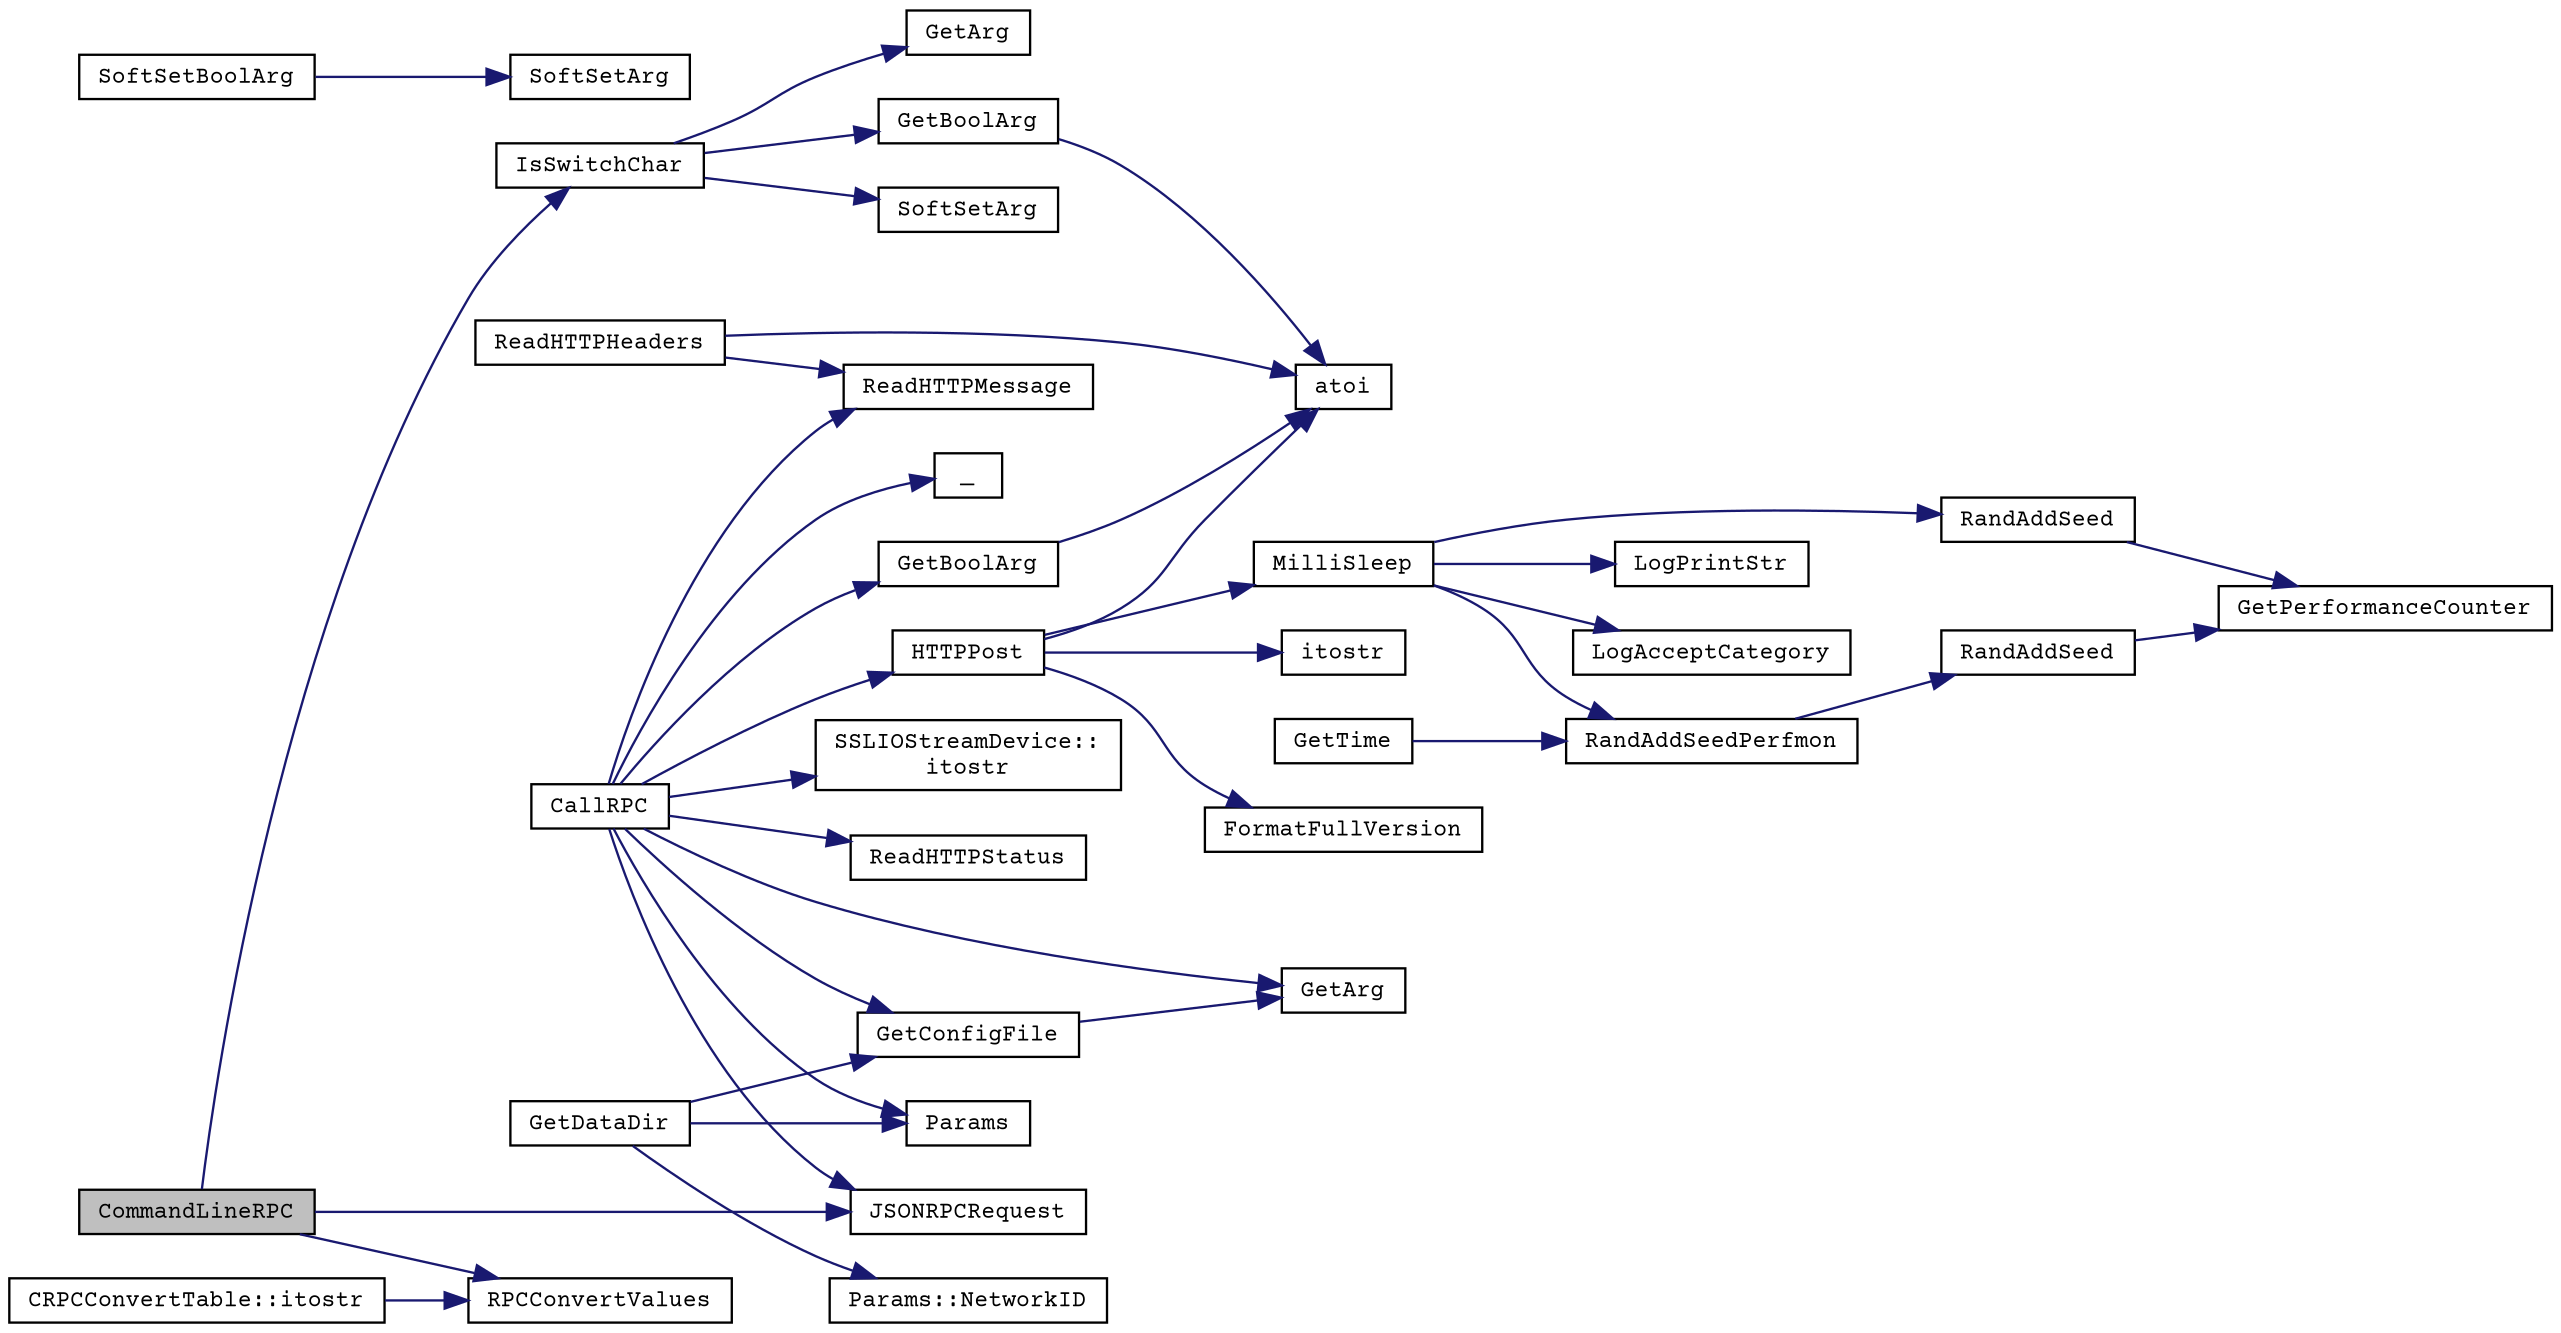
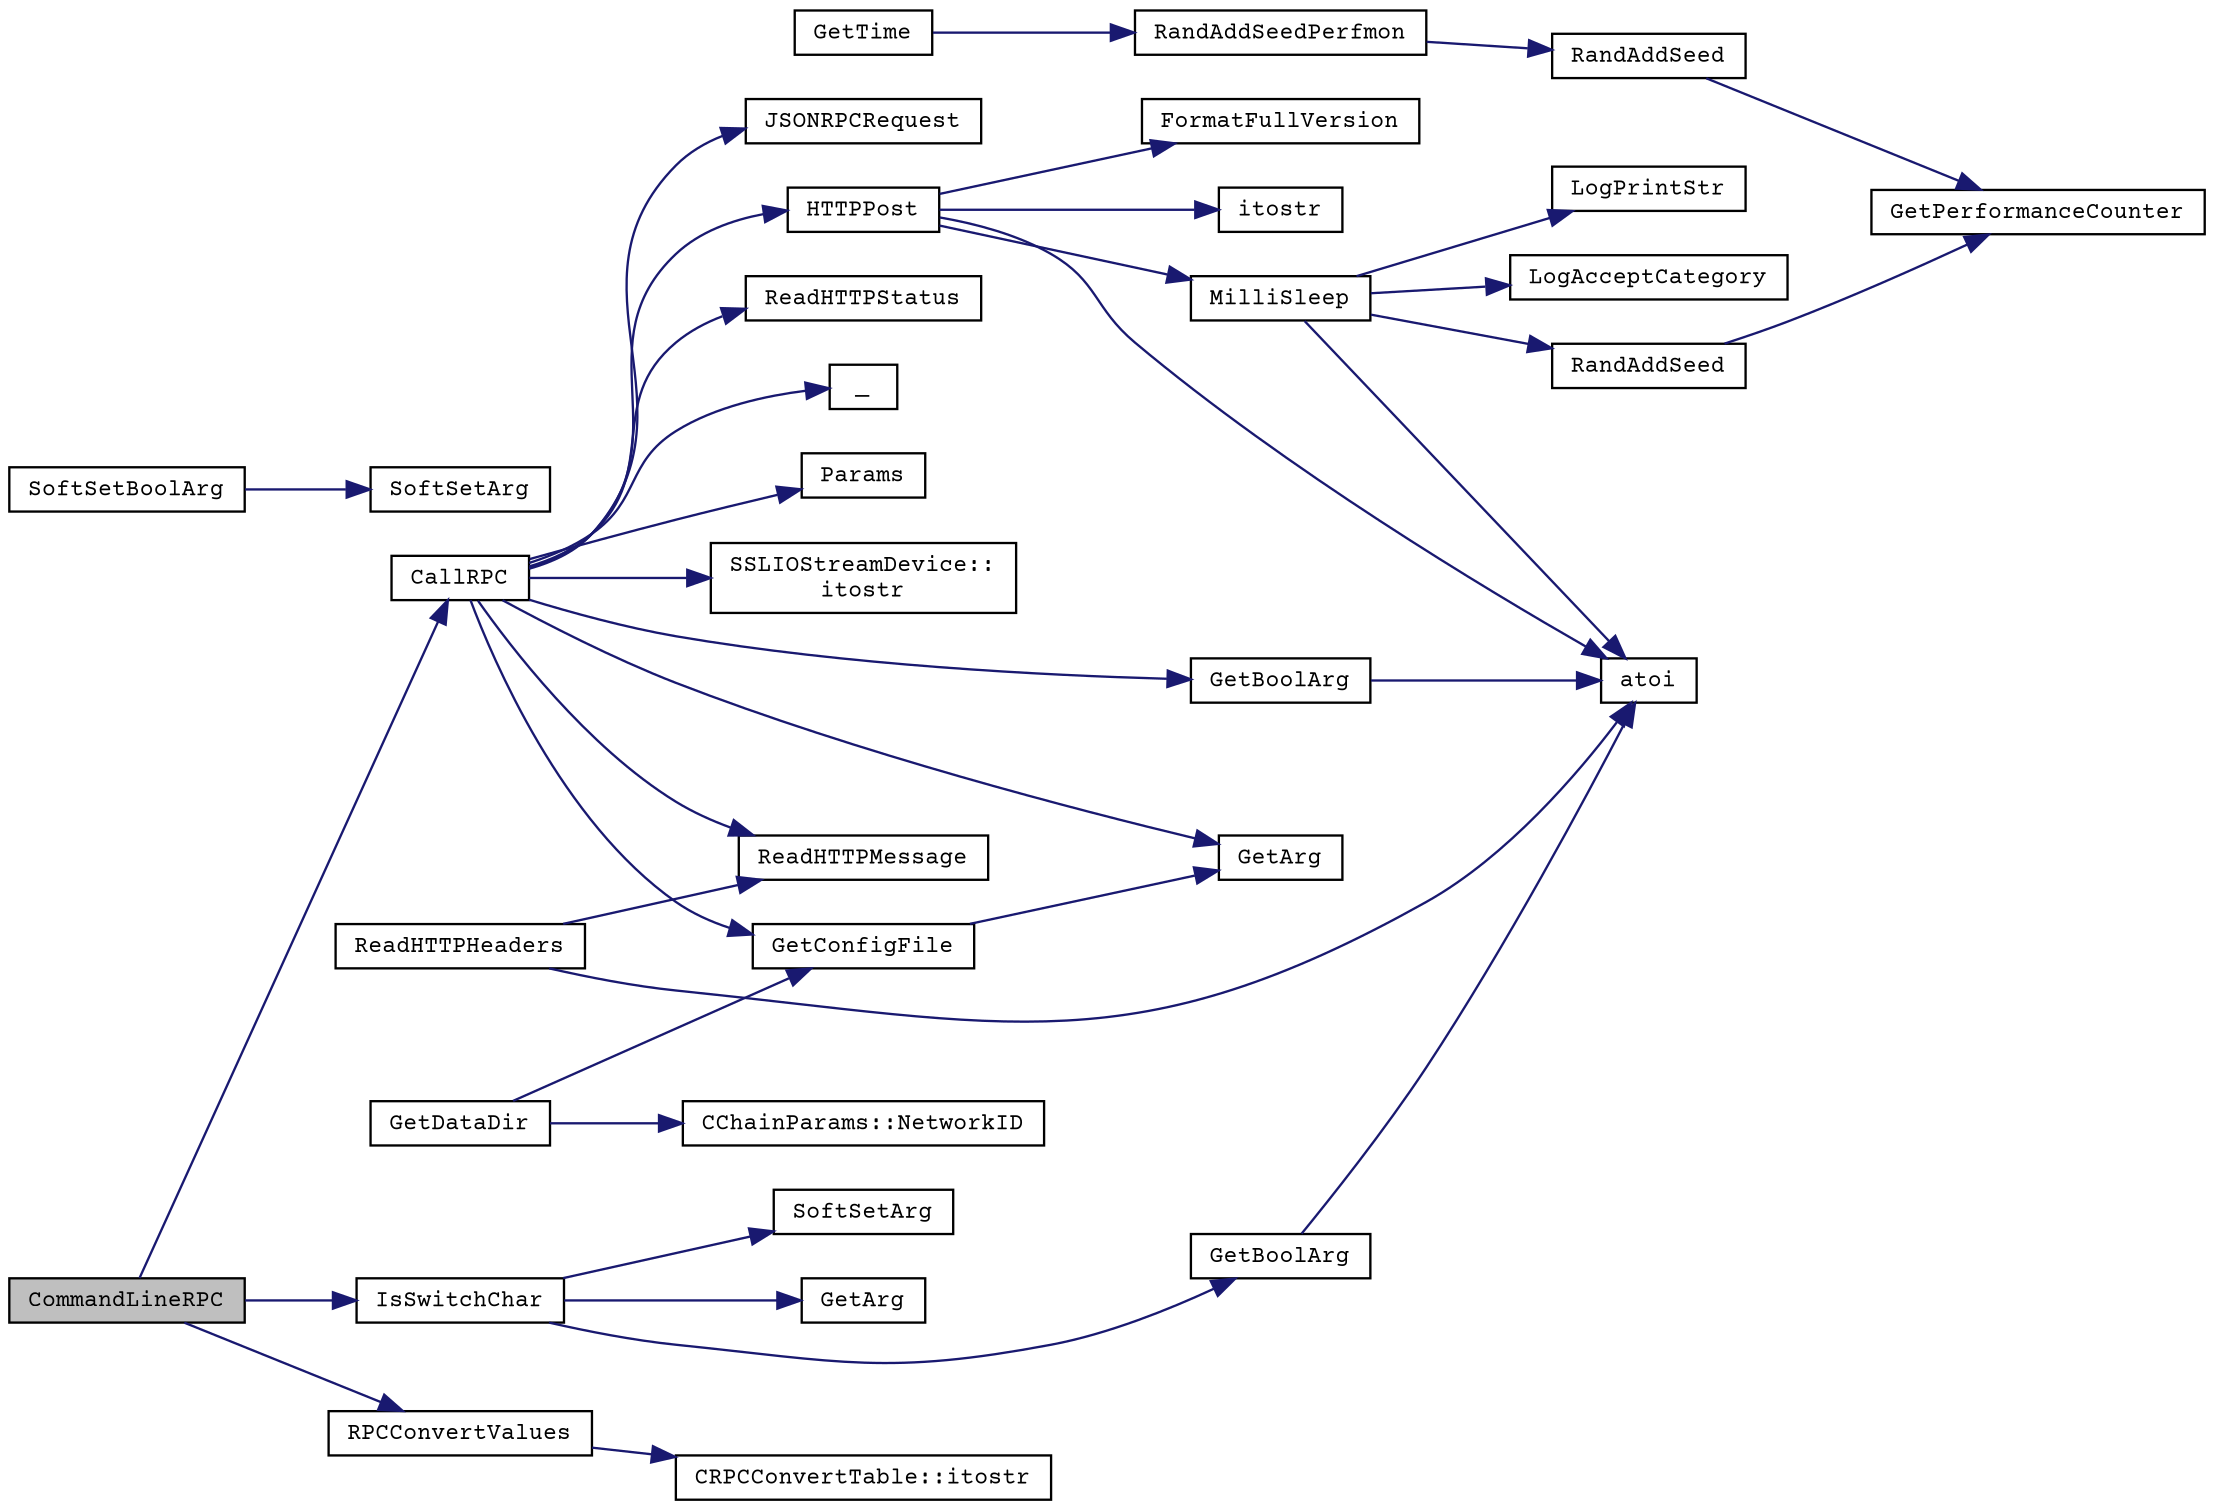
(1517, 642) -> (1457, 481)
(791, 1123) -> none
(571, 1212) -> (289, 950)
(415, 1300) -> (622, 1451)
(968, 1300) -> (863, 1123)
